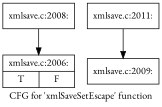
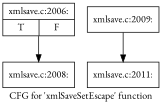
(39, 38) -> (39, 45)
(123, 40) -> (123, 44)
